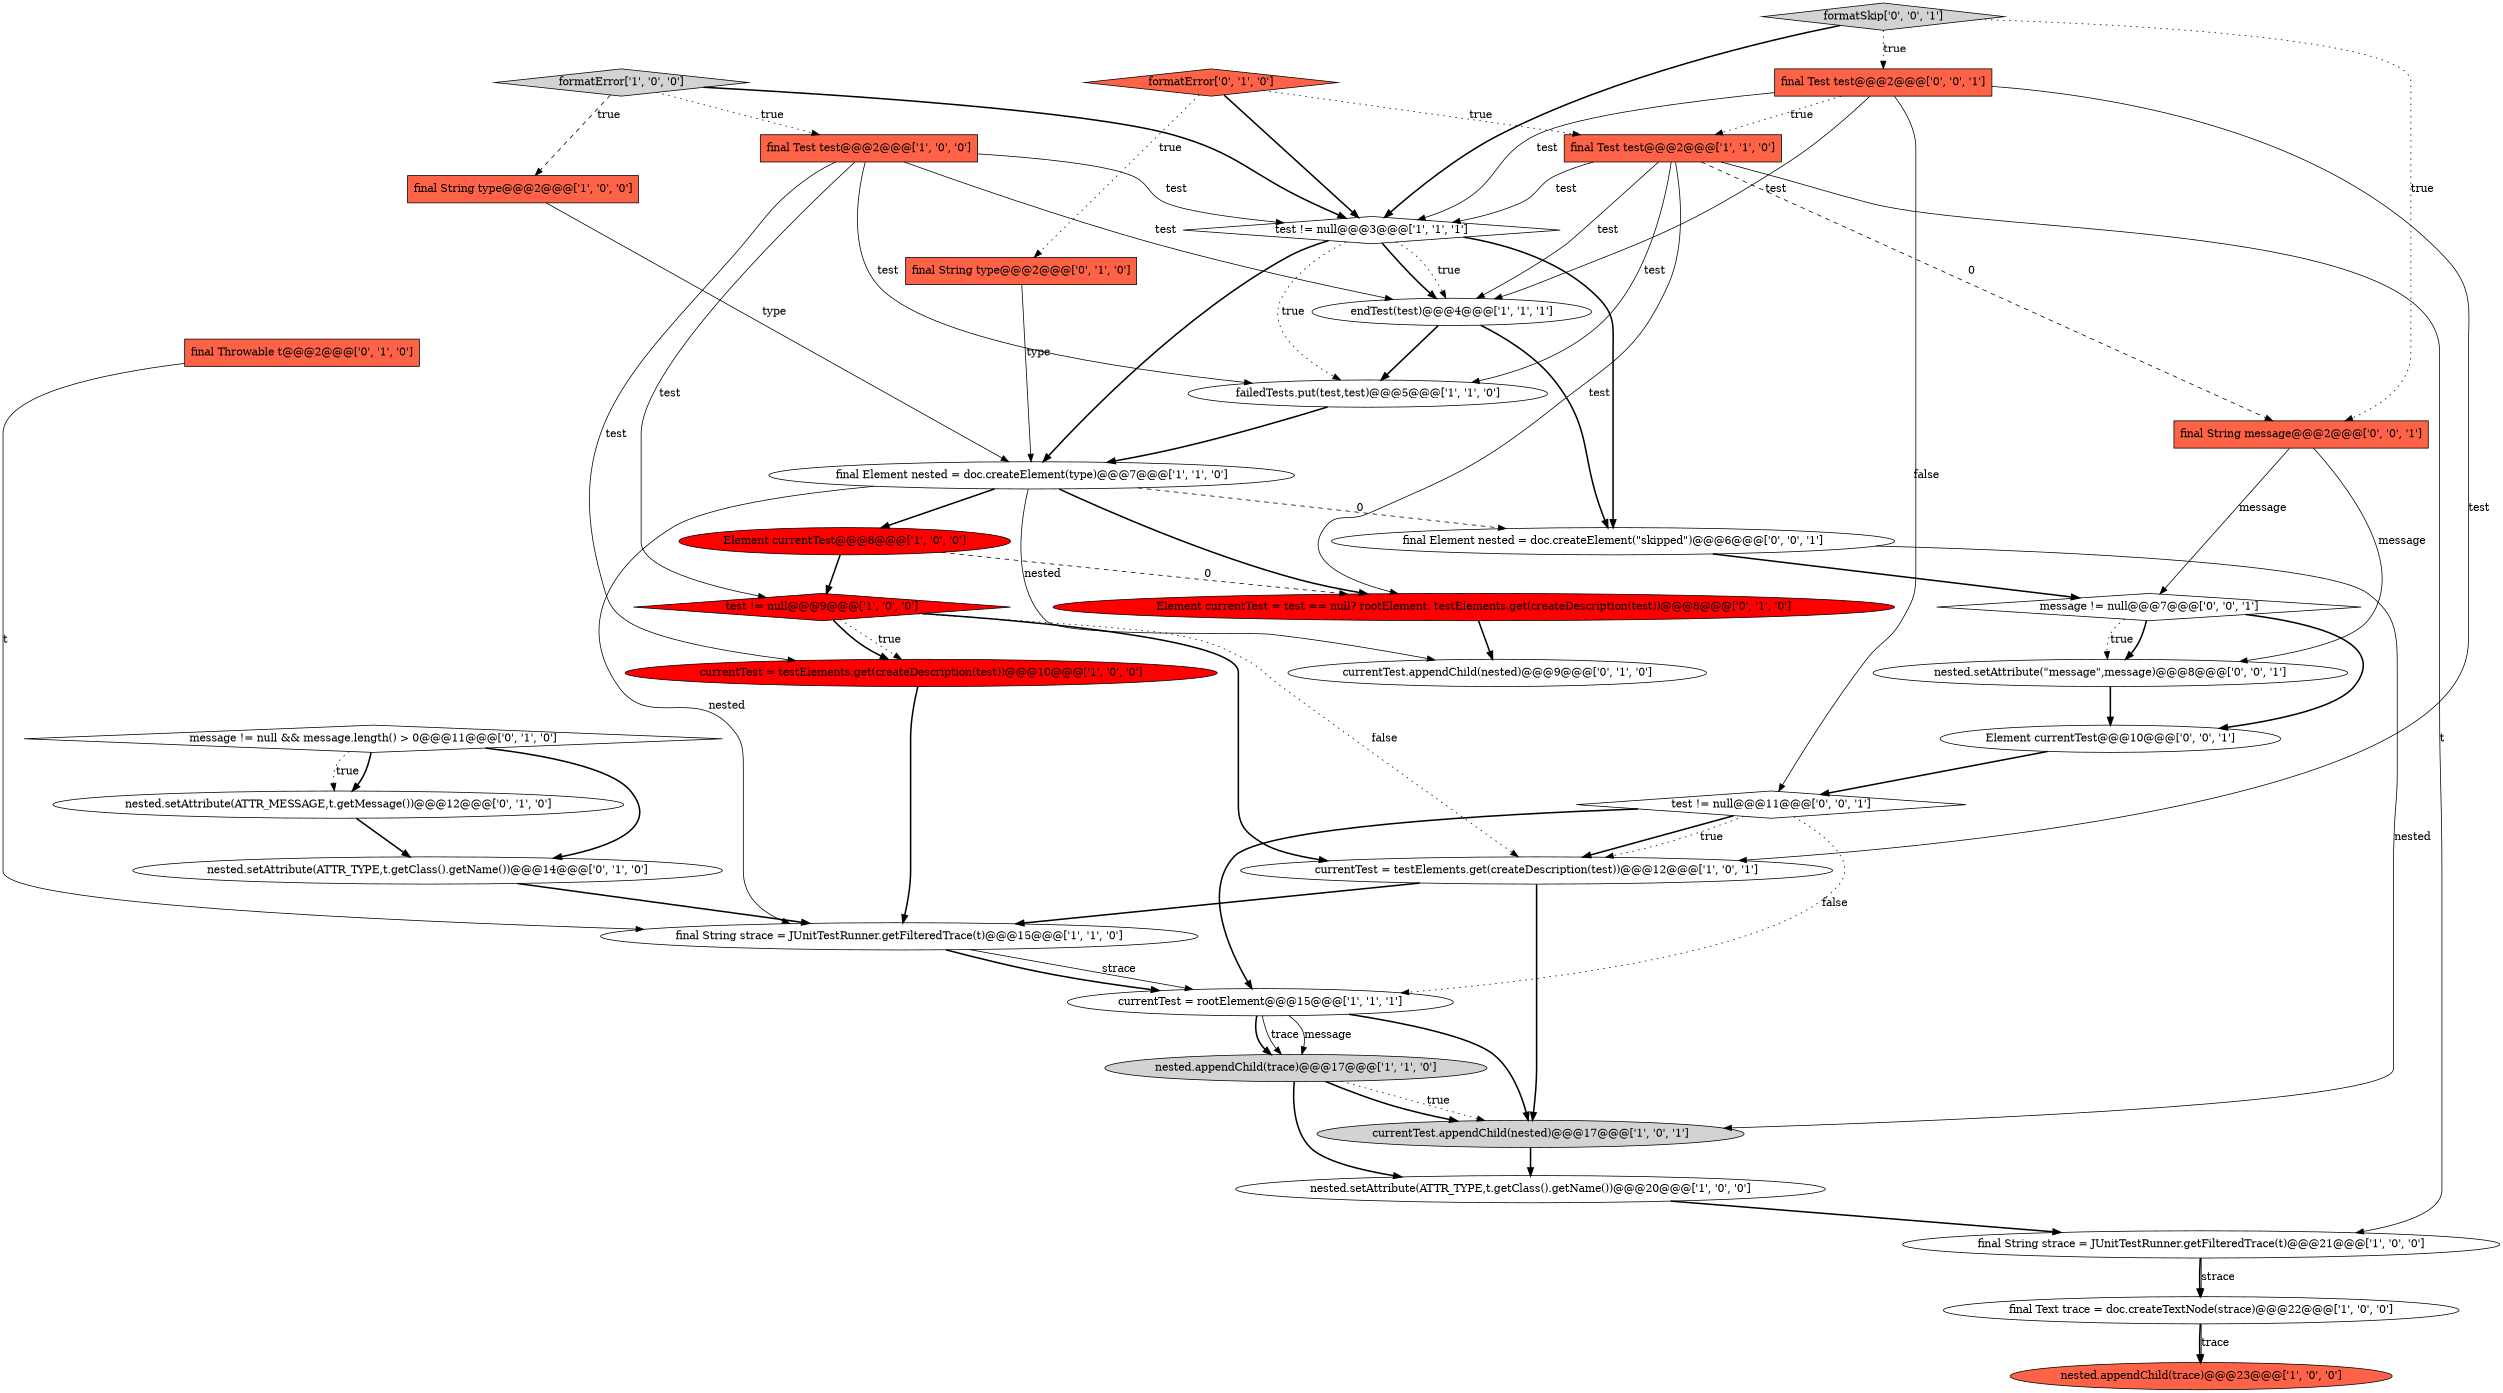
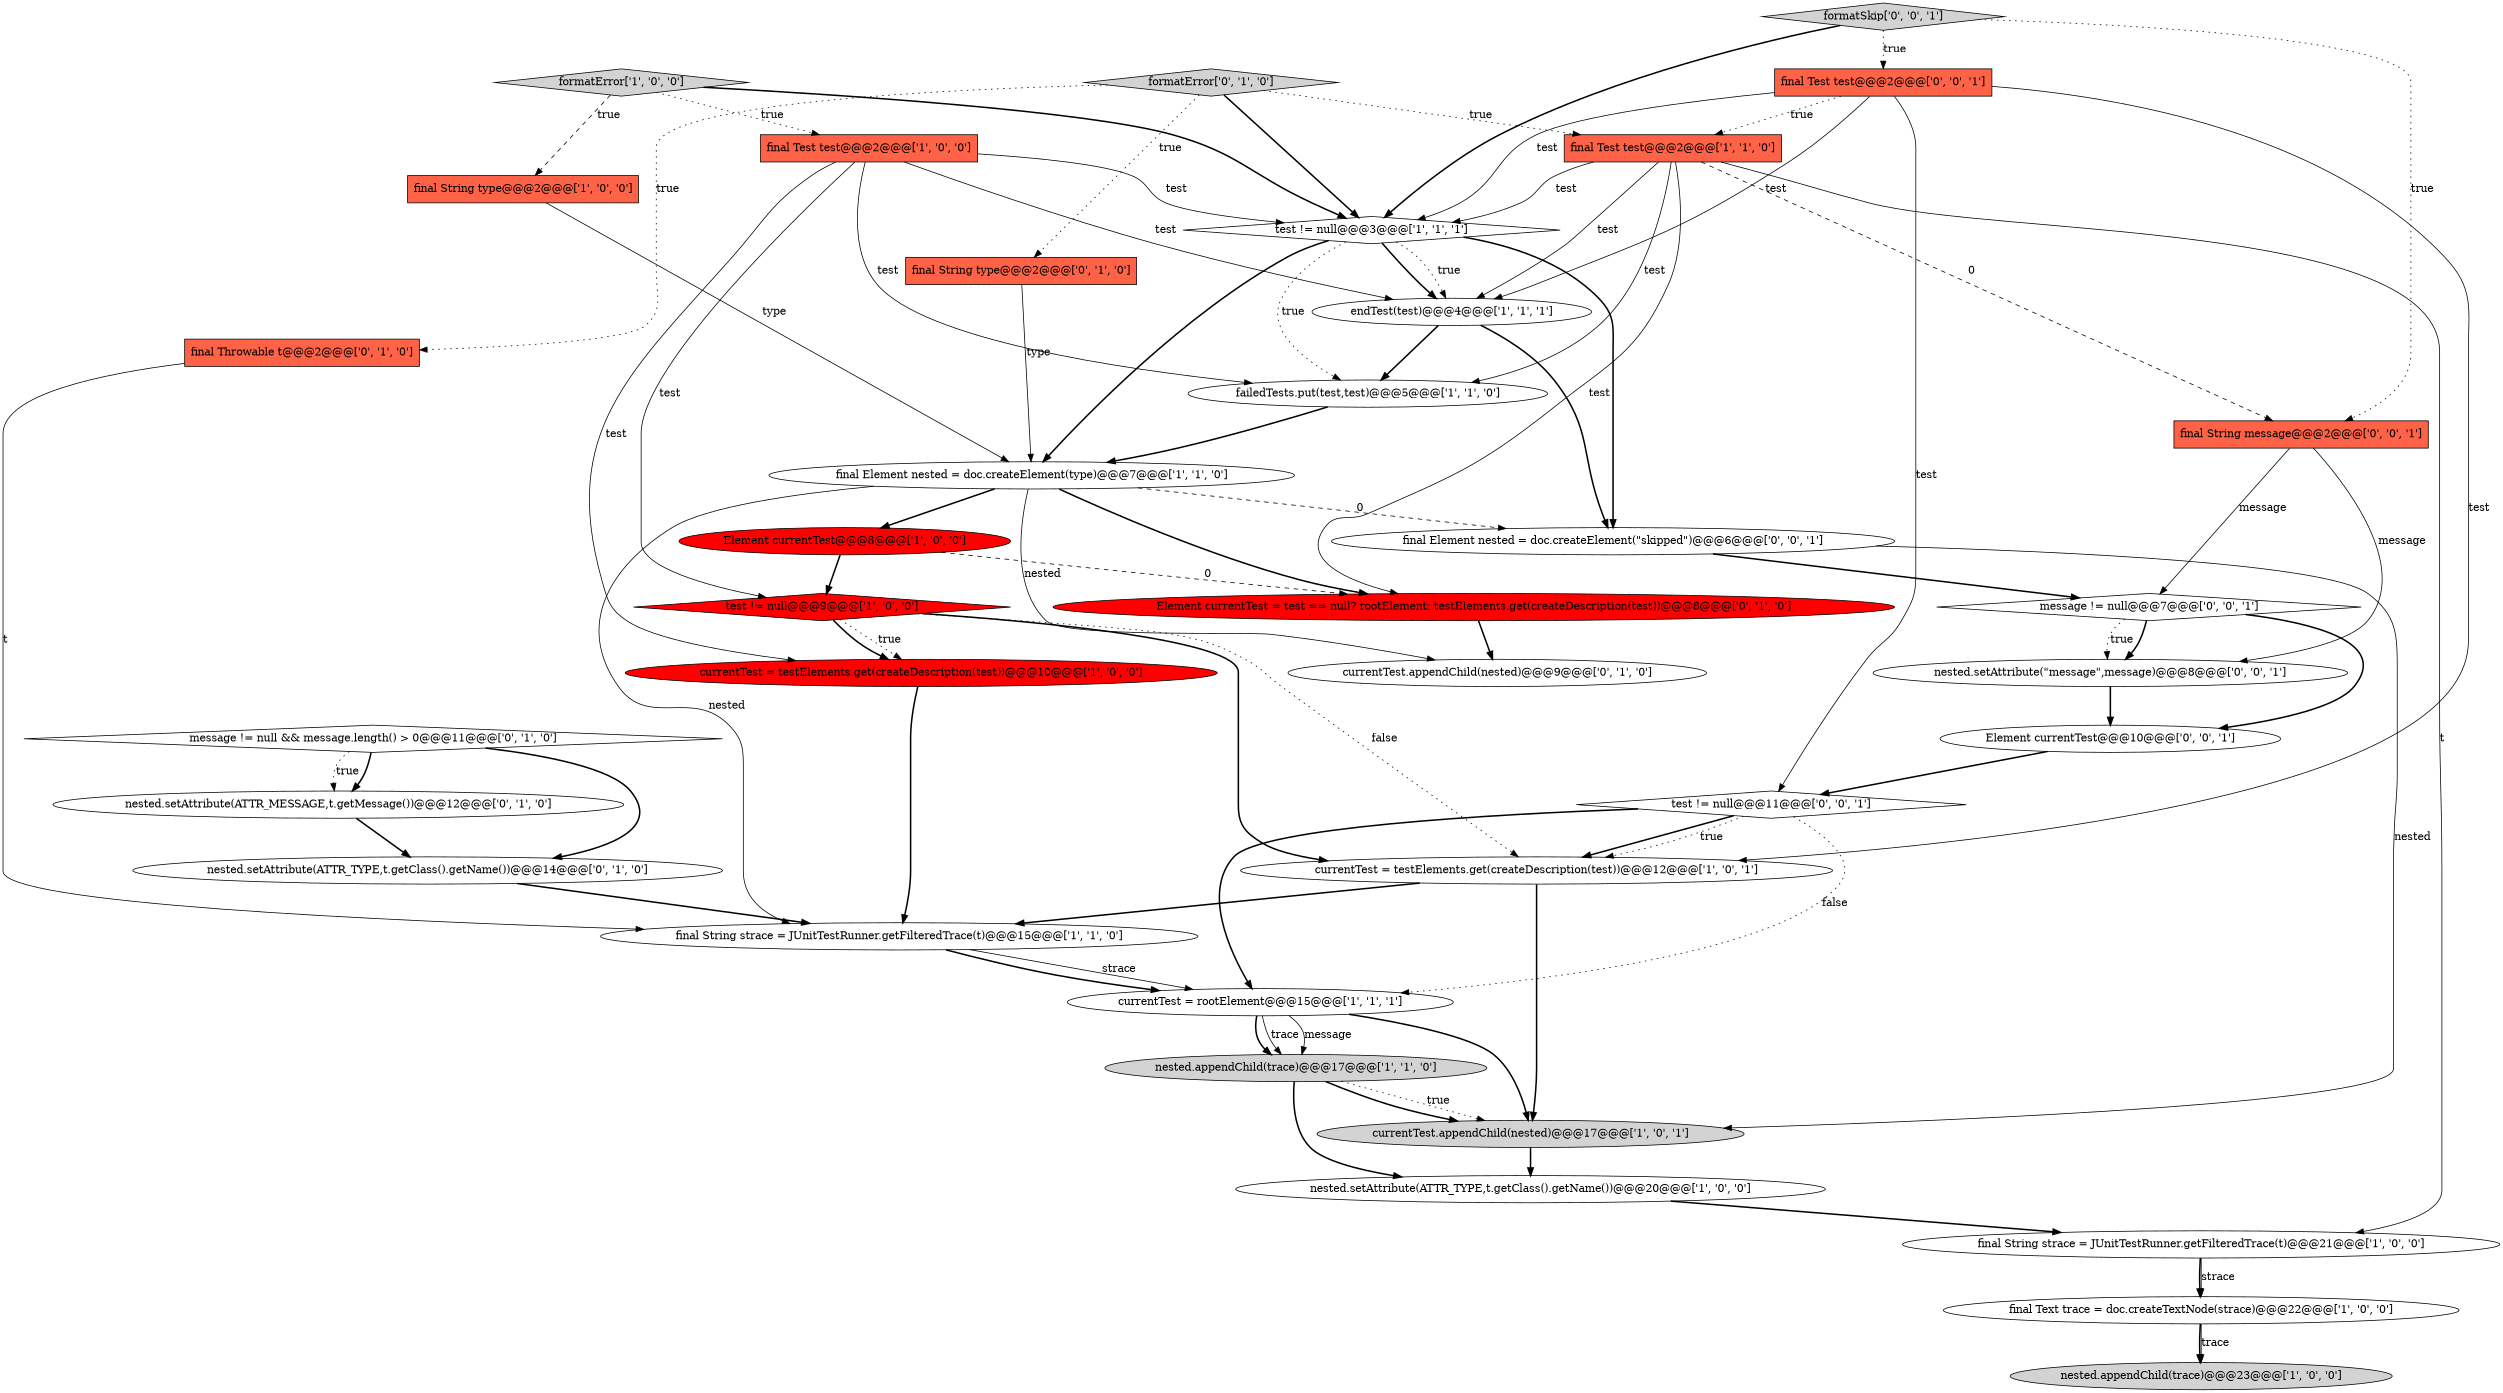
(1211, 83) -> (1211, 83)
none -> (678, 129)
(1926, 475) -> (1926, 475)
(2201, 1376) -> (2201, 1376)
